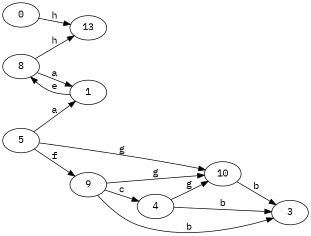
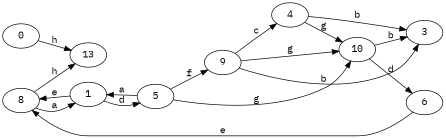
none -> (424, 103)
none -> (118, 105)
